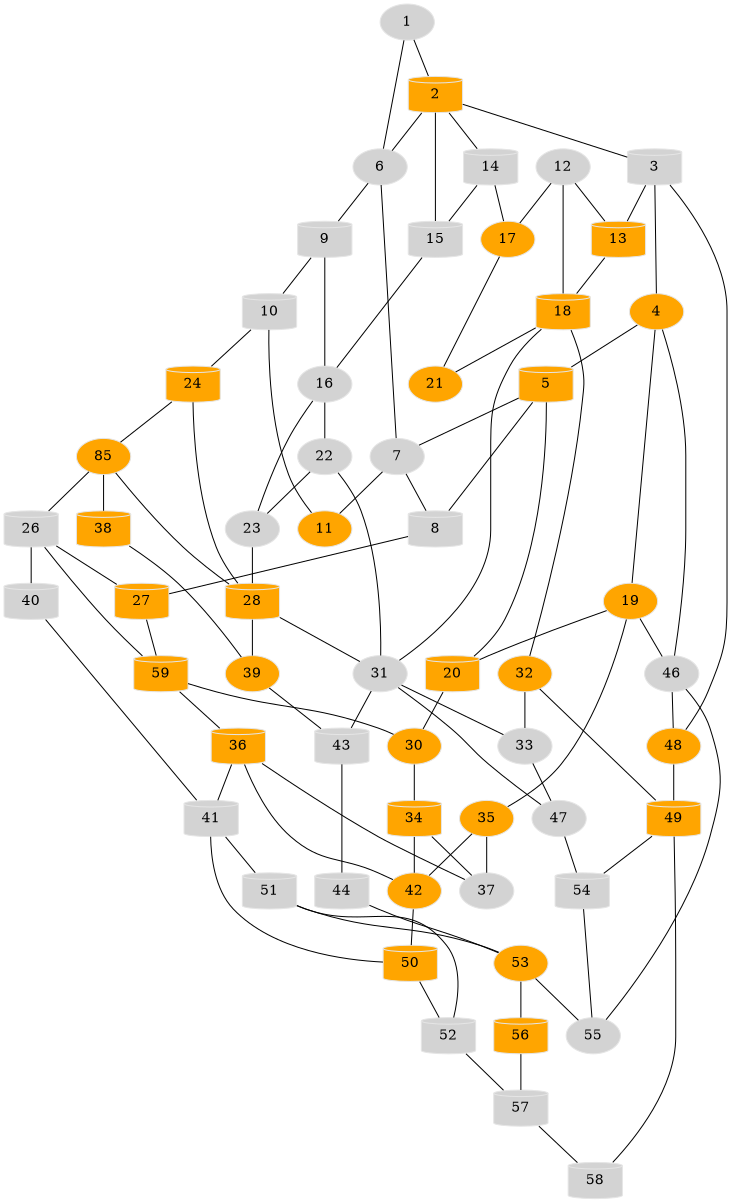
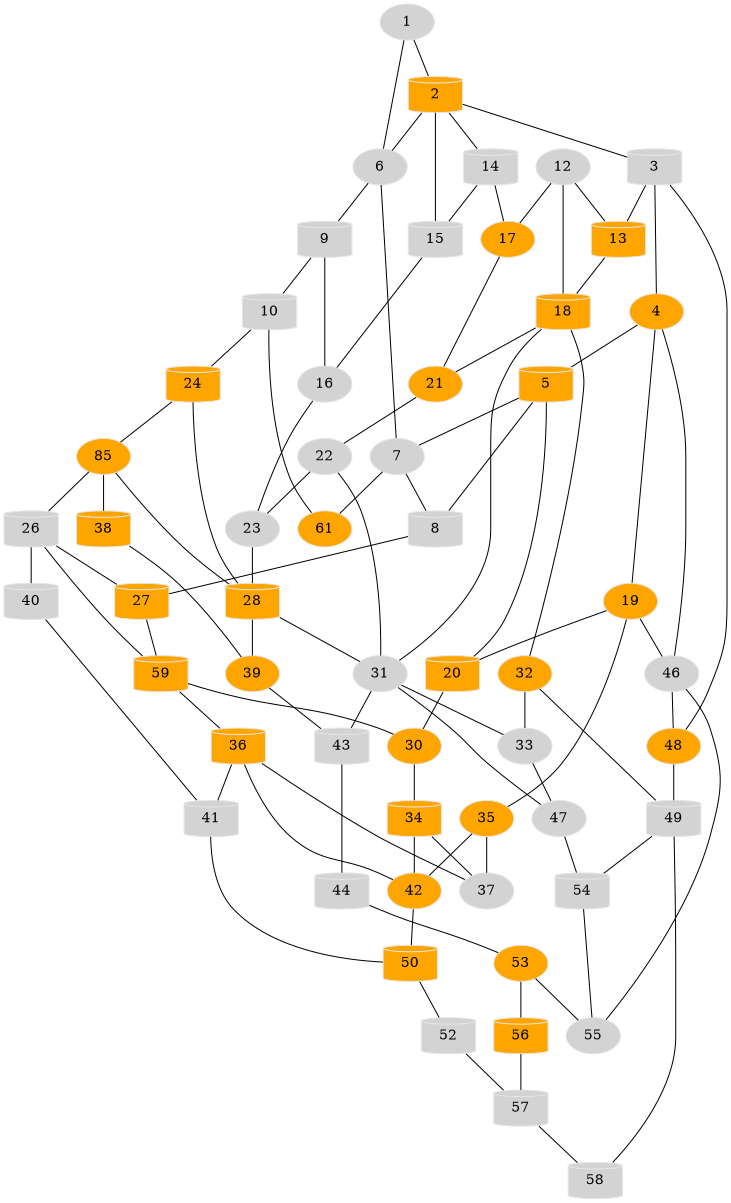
(325, 420) -> (380, 420)
(325, 529) -> (325, 529)
(674, 819) -> (674, 819)
(269, 891) -> none
